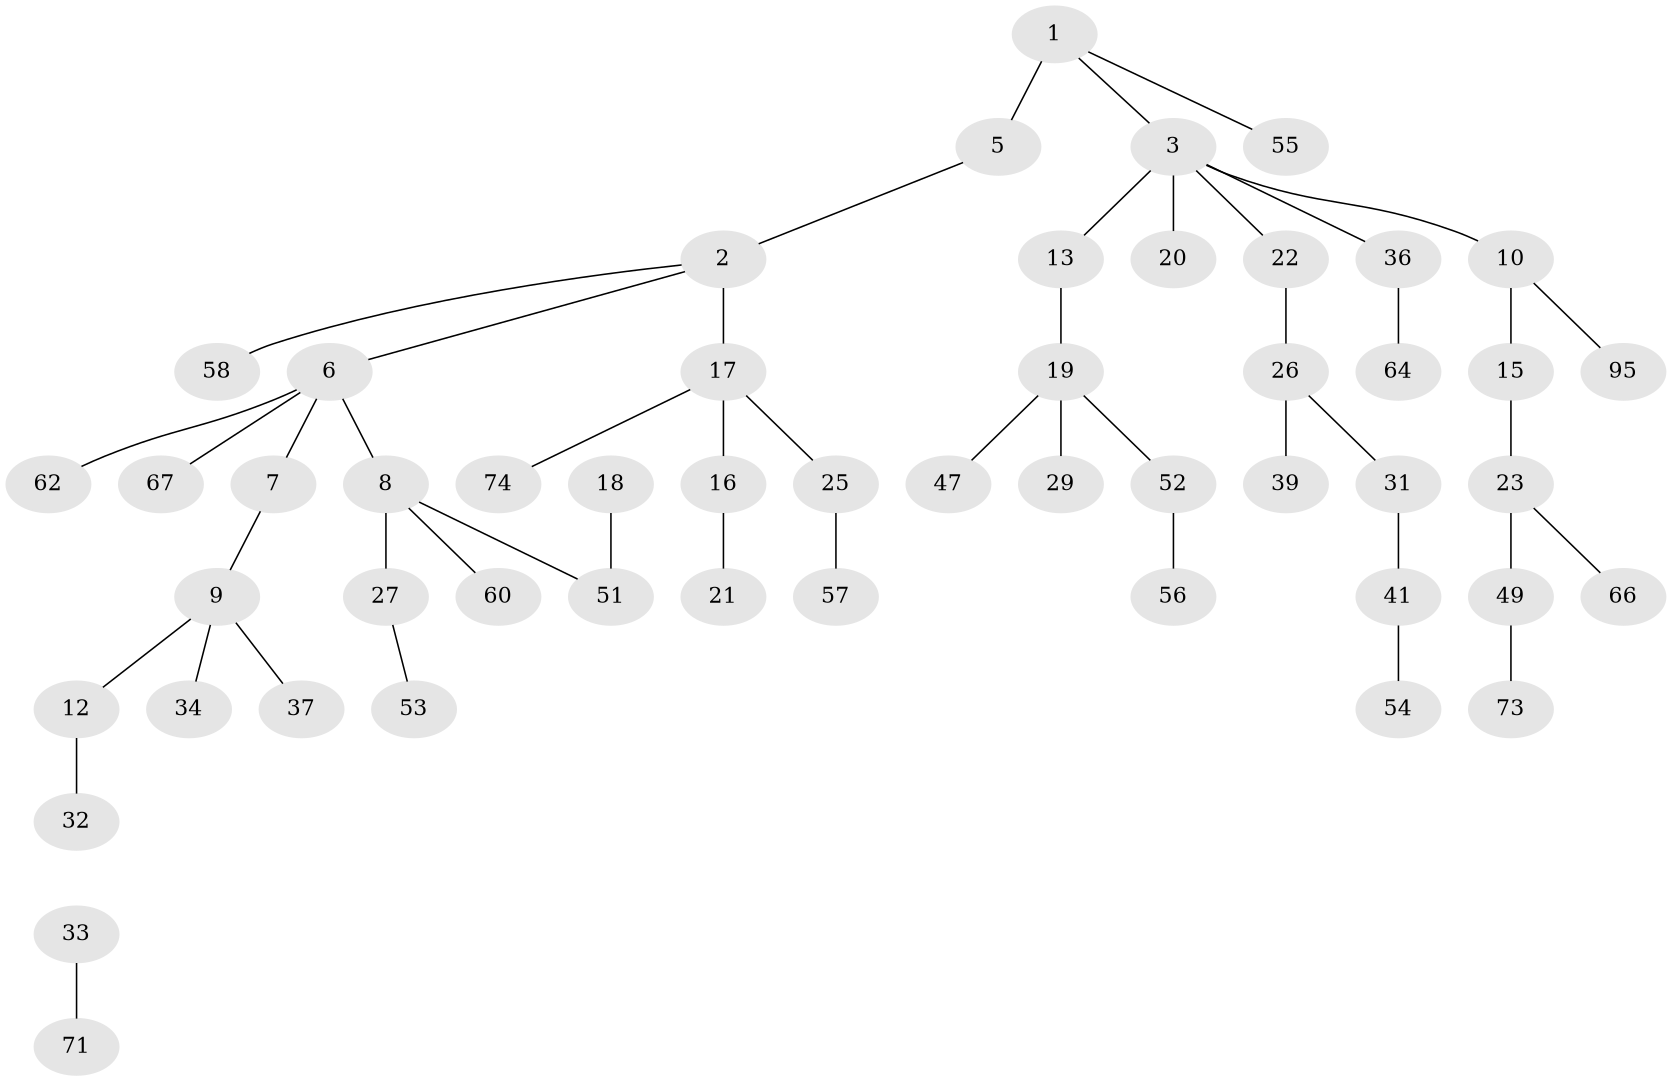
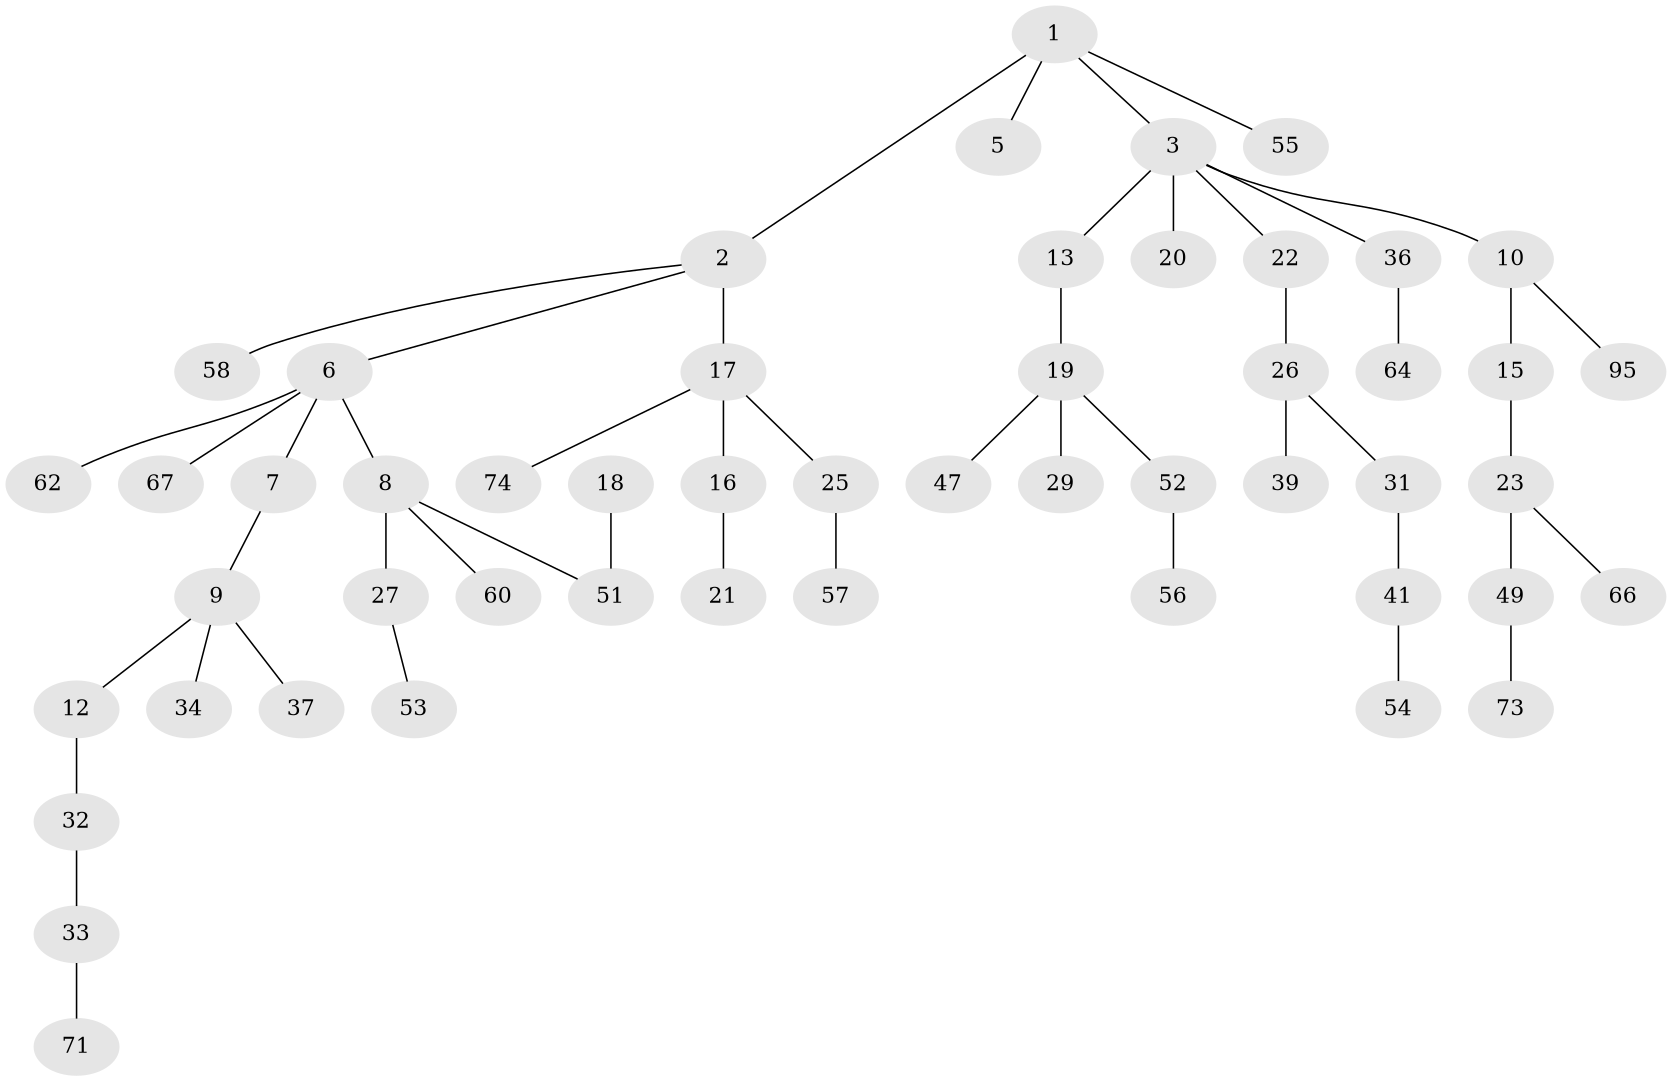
(861, 203) -> (889, 147)
none -> (77, 878)
